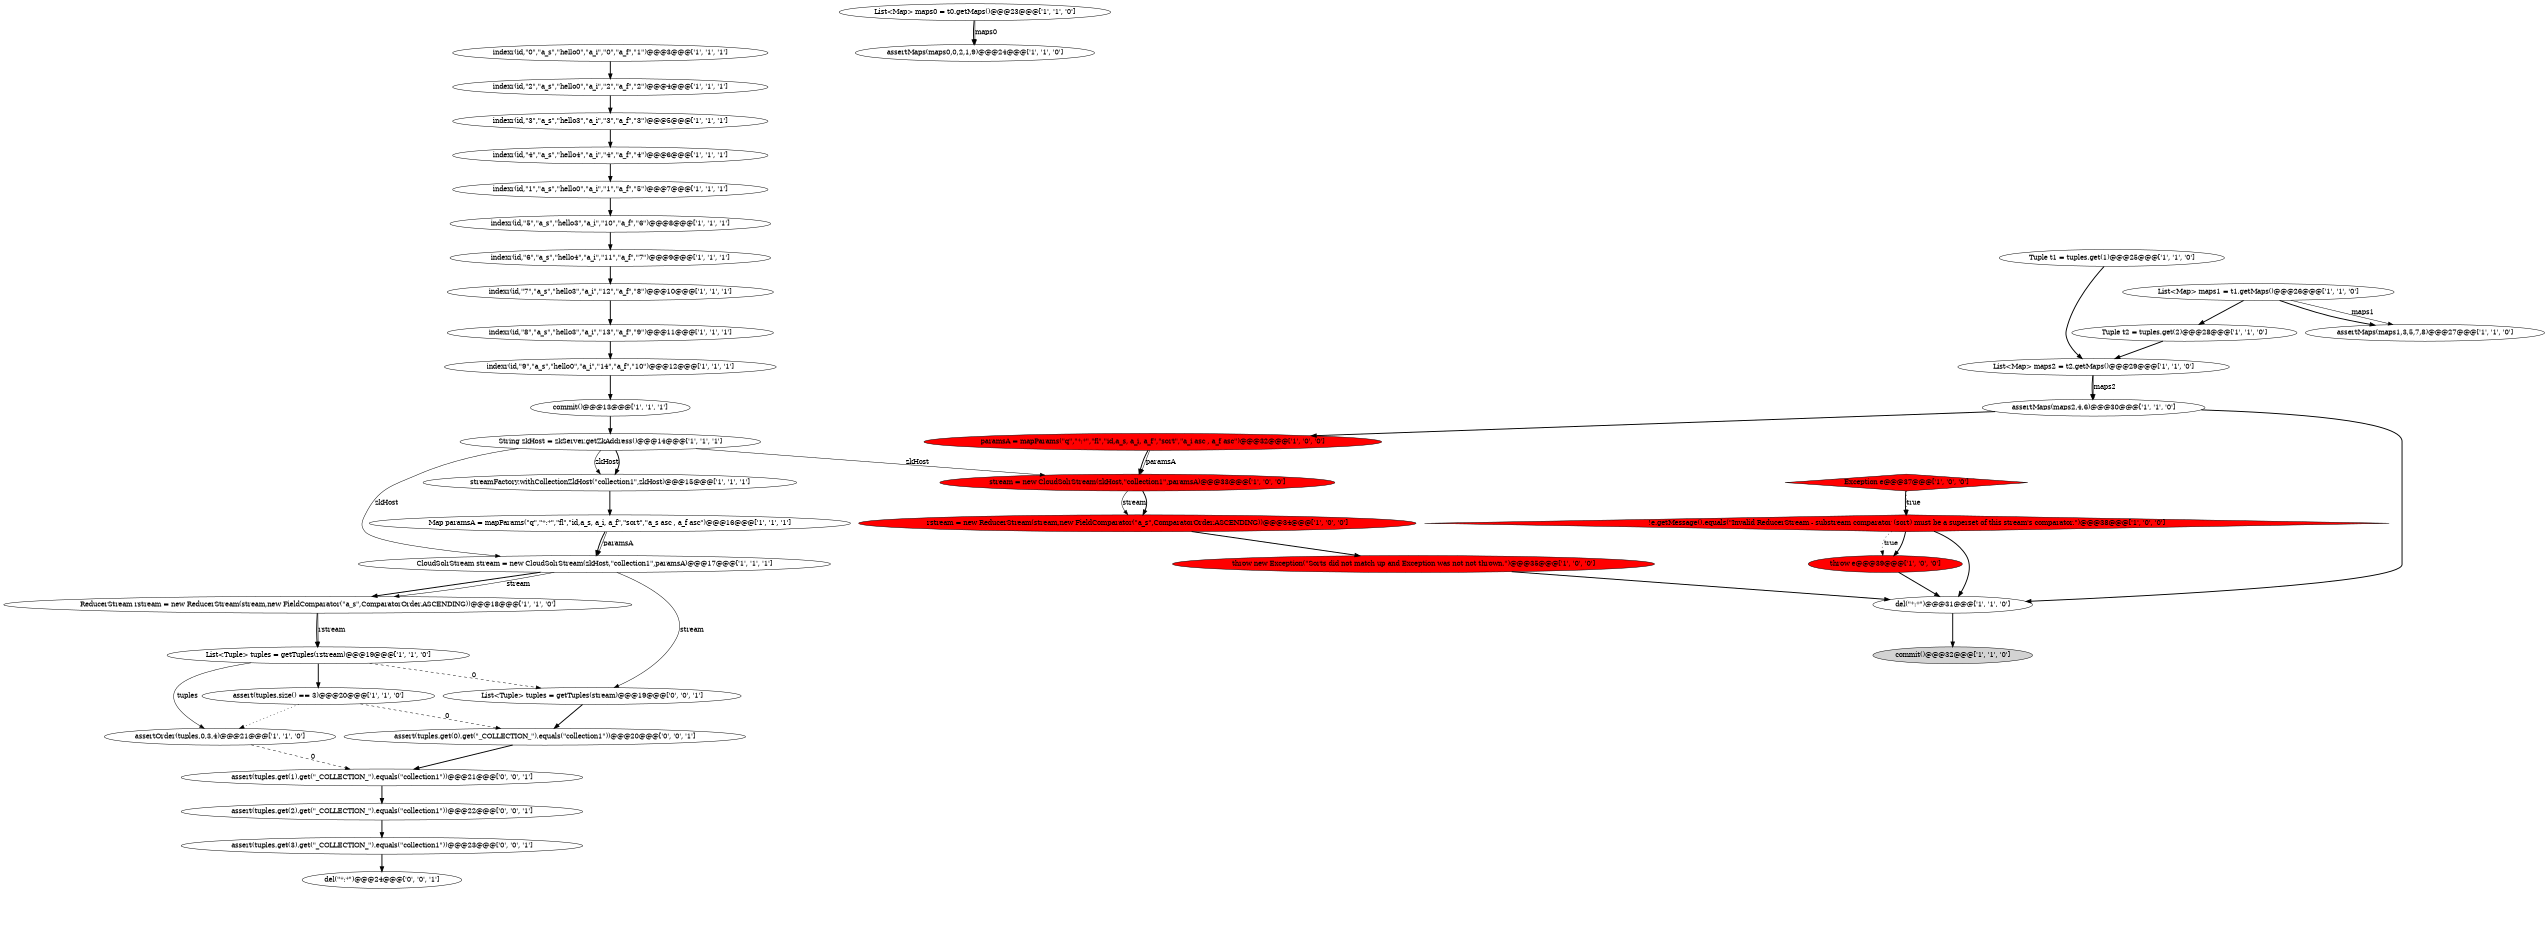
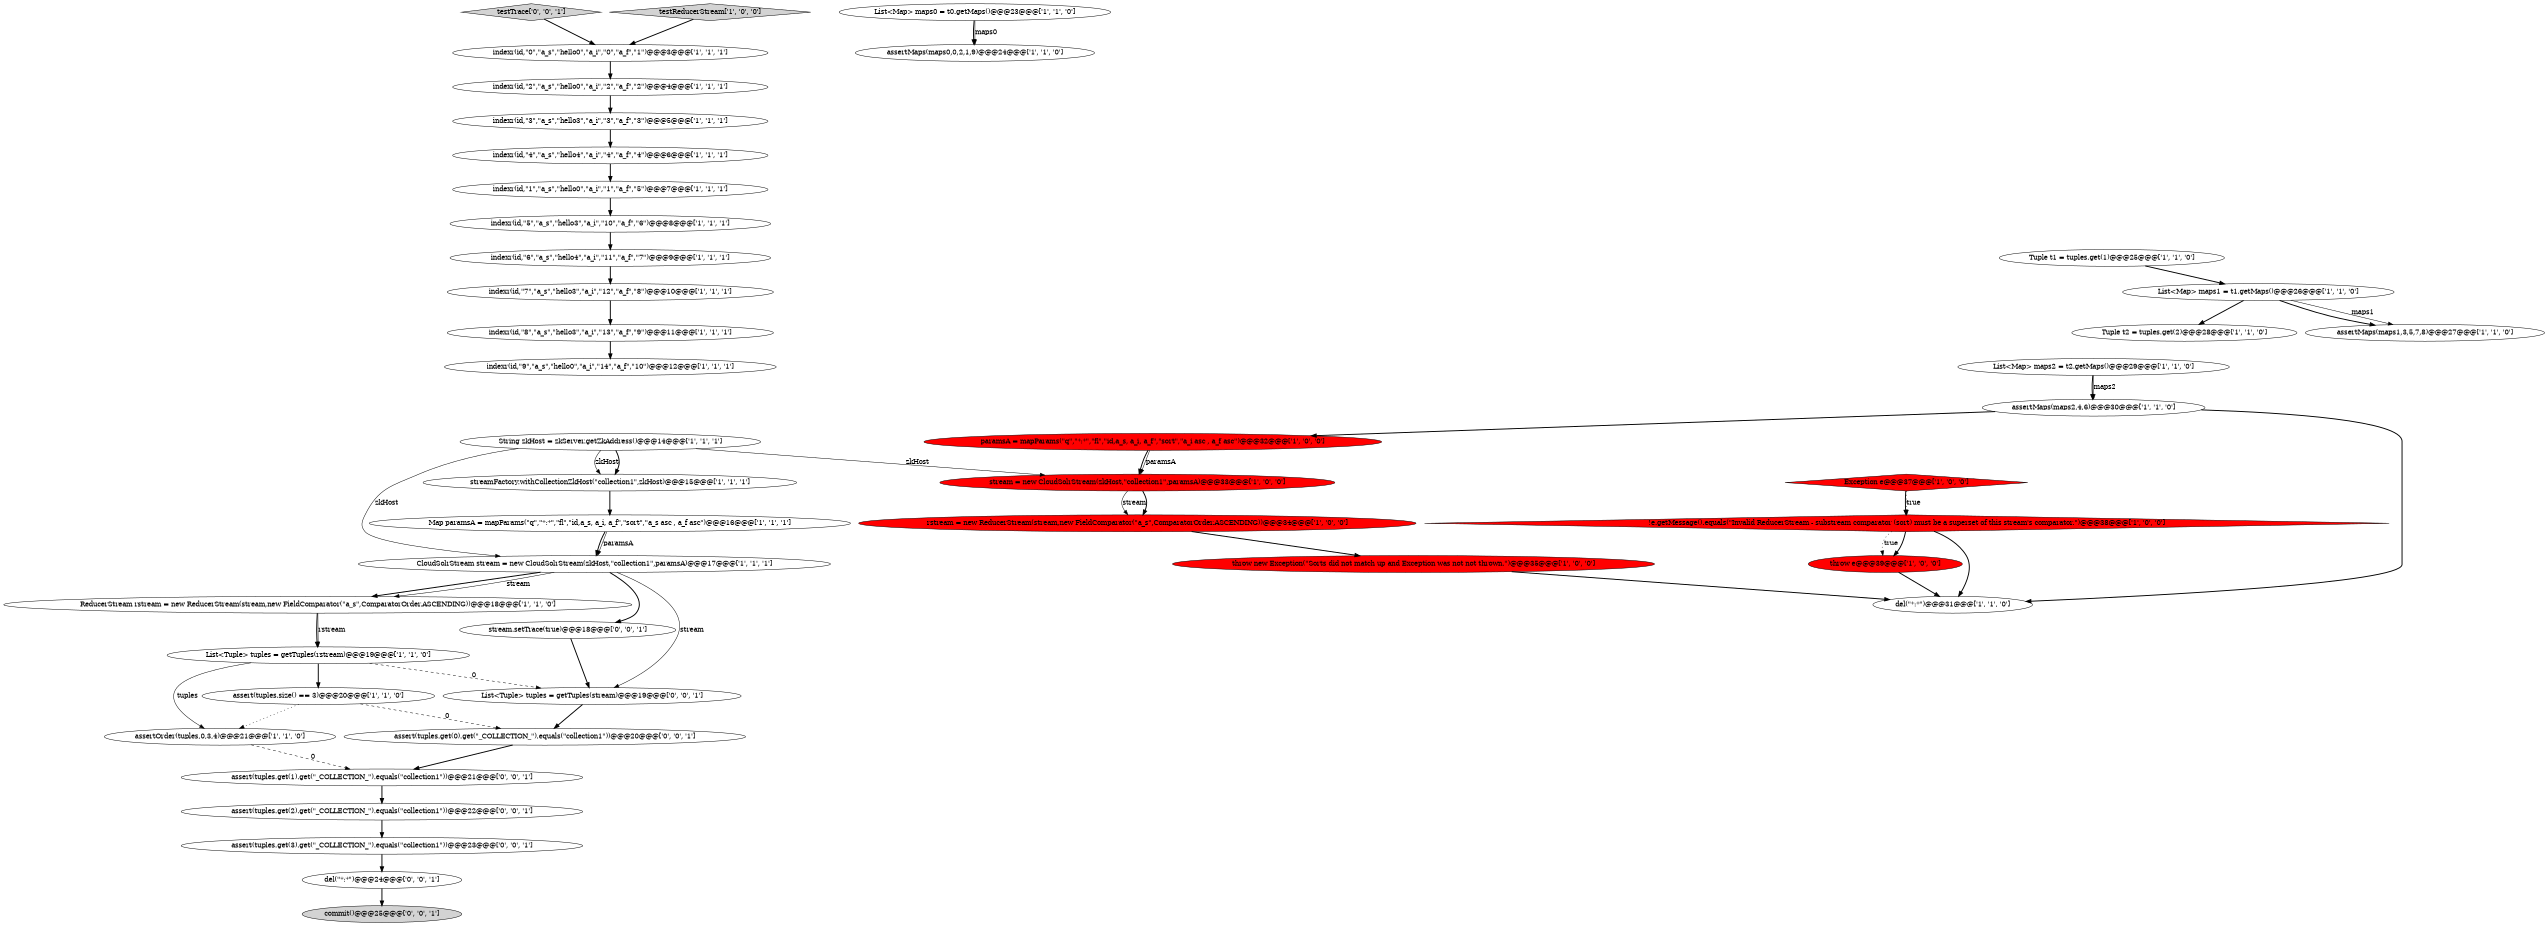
none -> (531, 12)
none -> (710, 12)
(2074, 309) -> (2183, 274)
(2141, 349) -> none
(610, 408) -> none
none -> (568, 630)
(1953, 655) -> none
none -> (382, 914)
